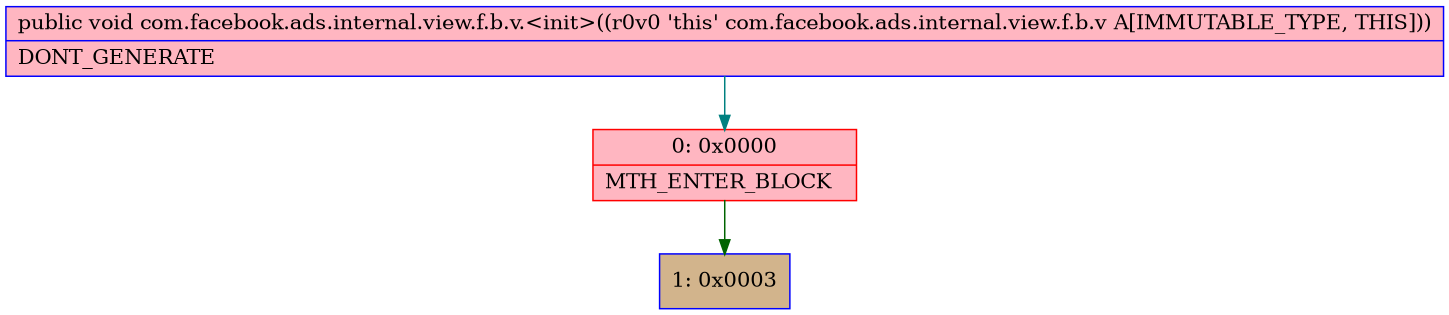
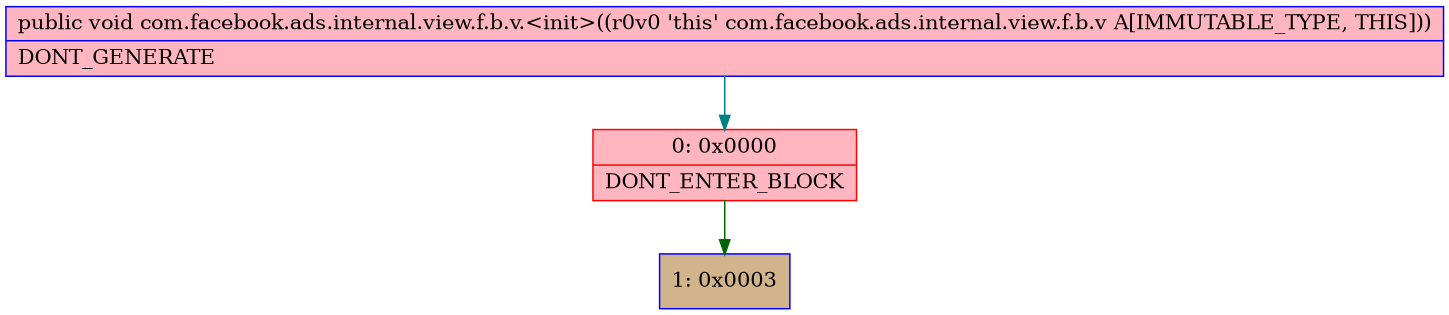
(719, 182) -> (725, 182)
